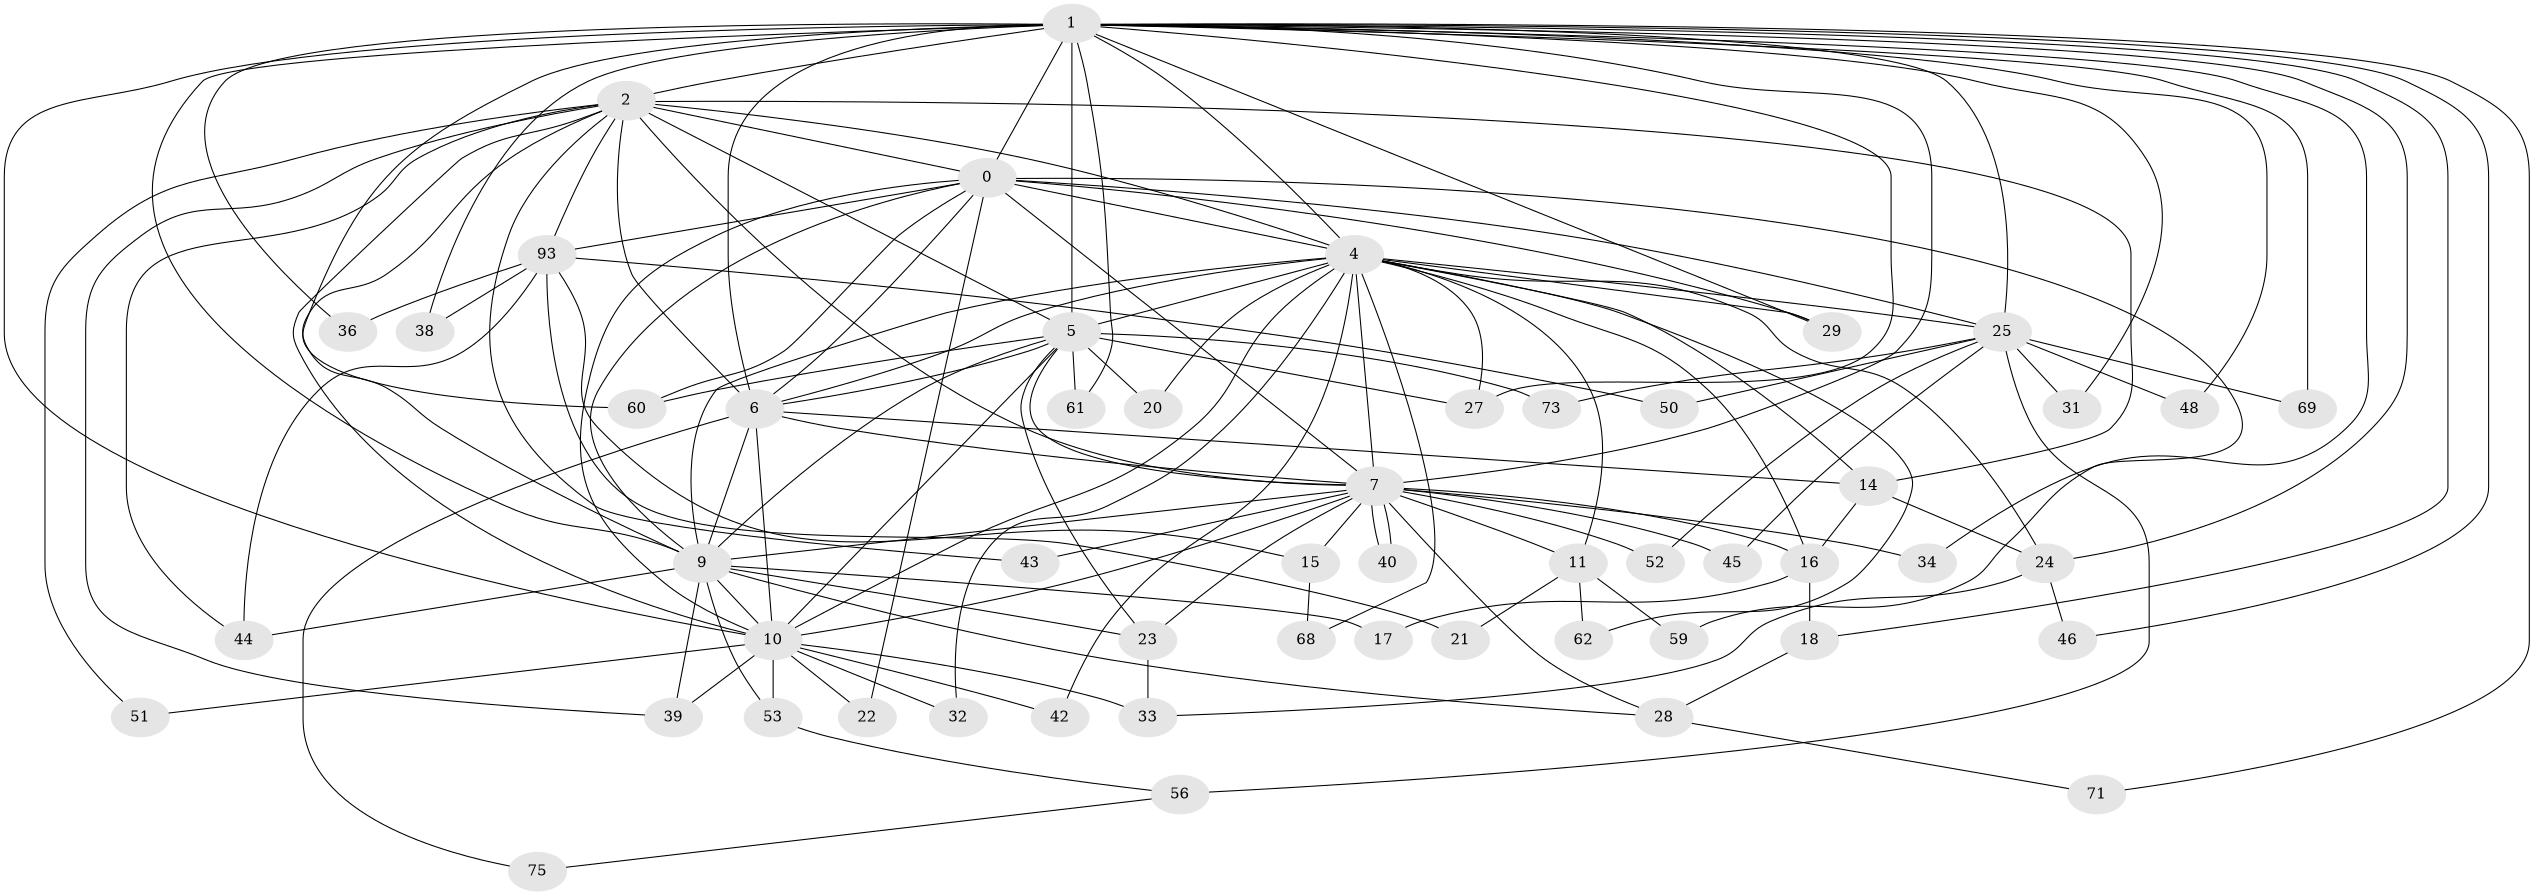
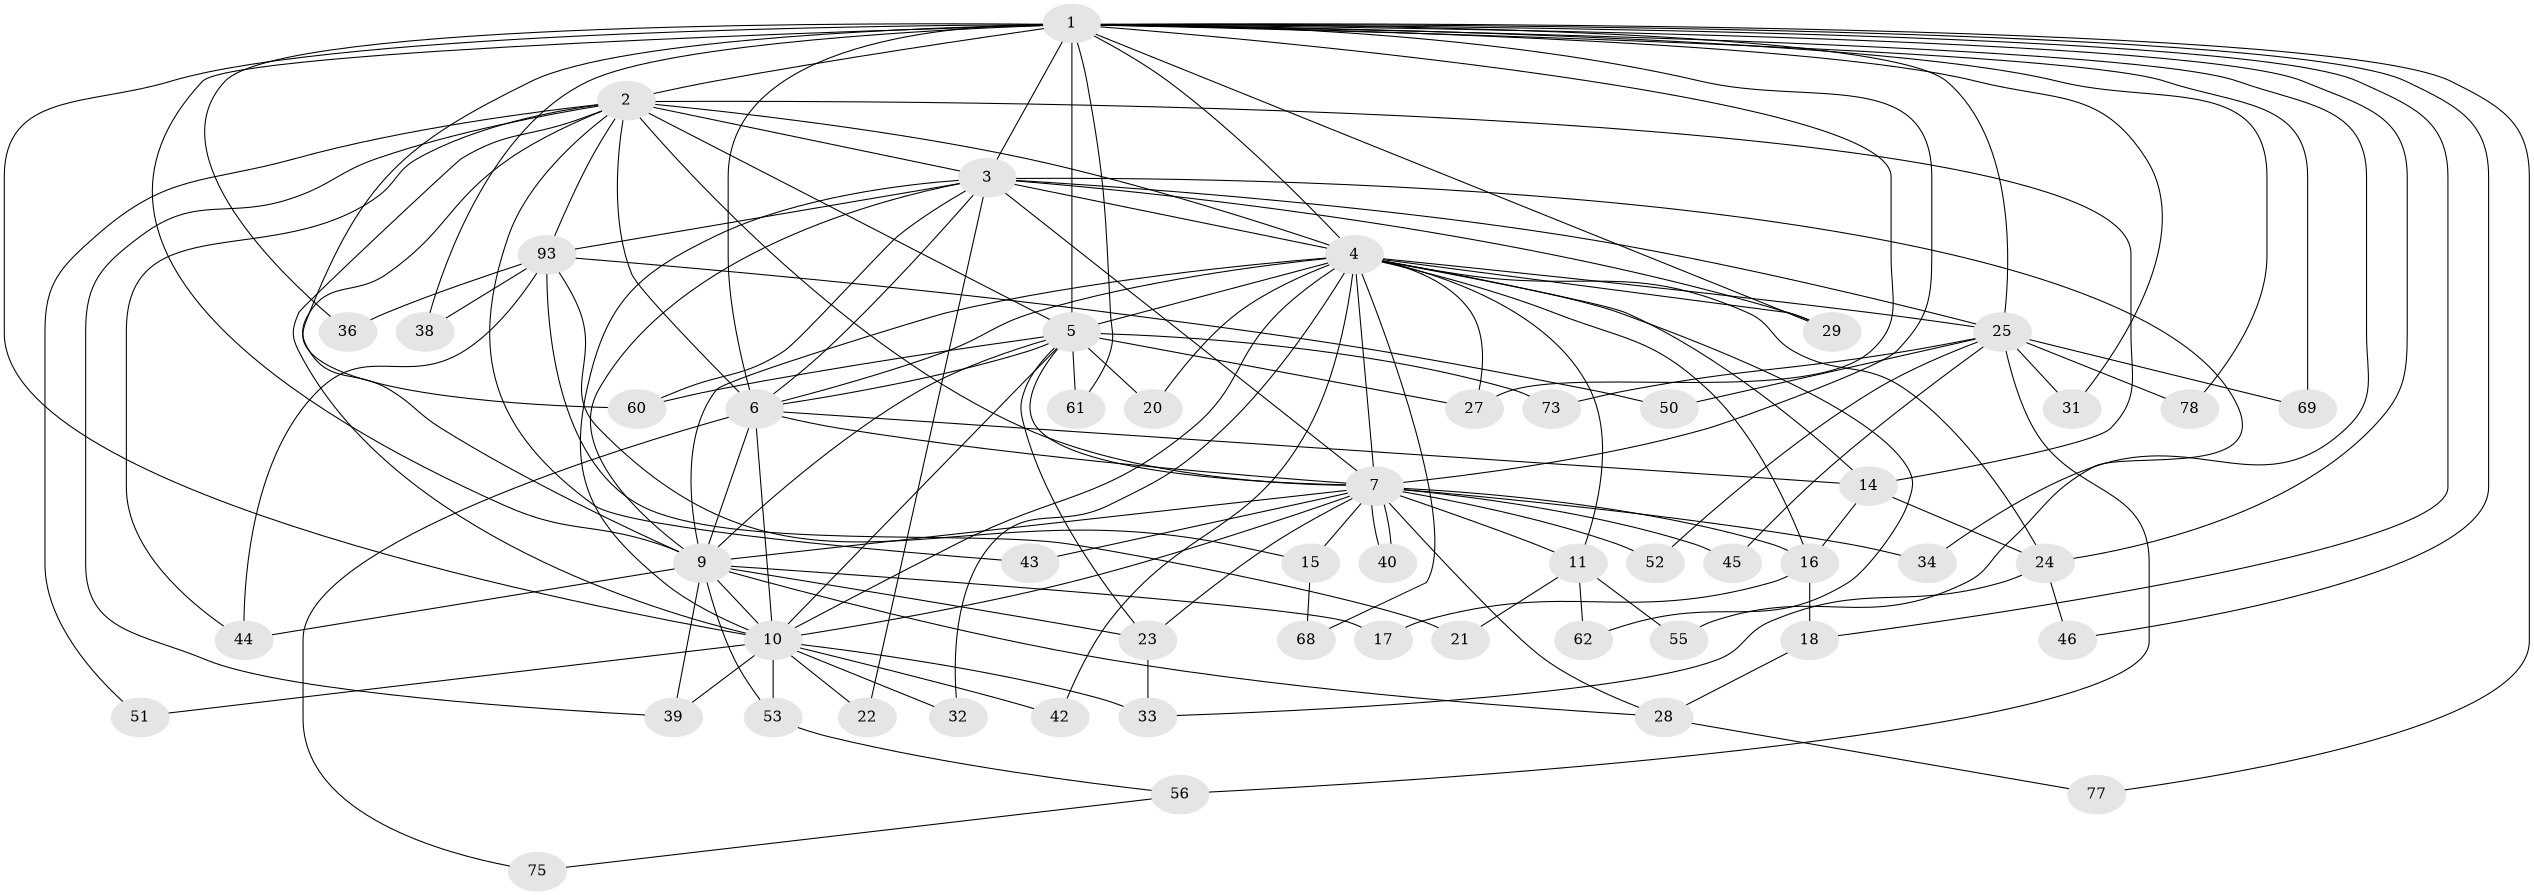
(987, 178) -> (987, 178)
(2190, 409) -> (2190, 409)
(1679, 640) -> (1679, 640)
(2097, 795) -> (2097, 795)
